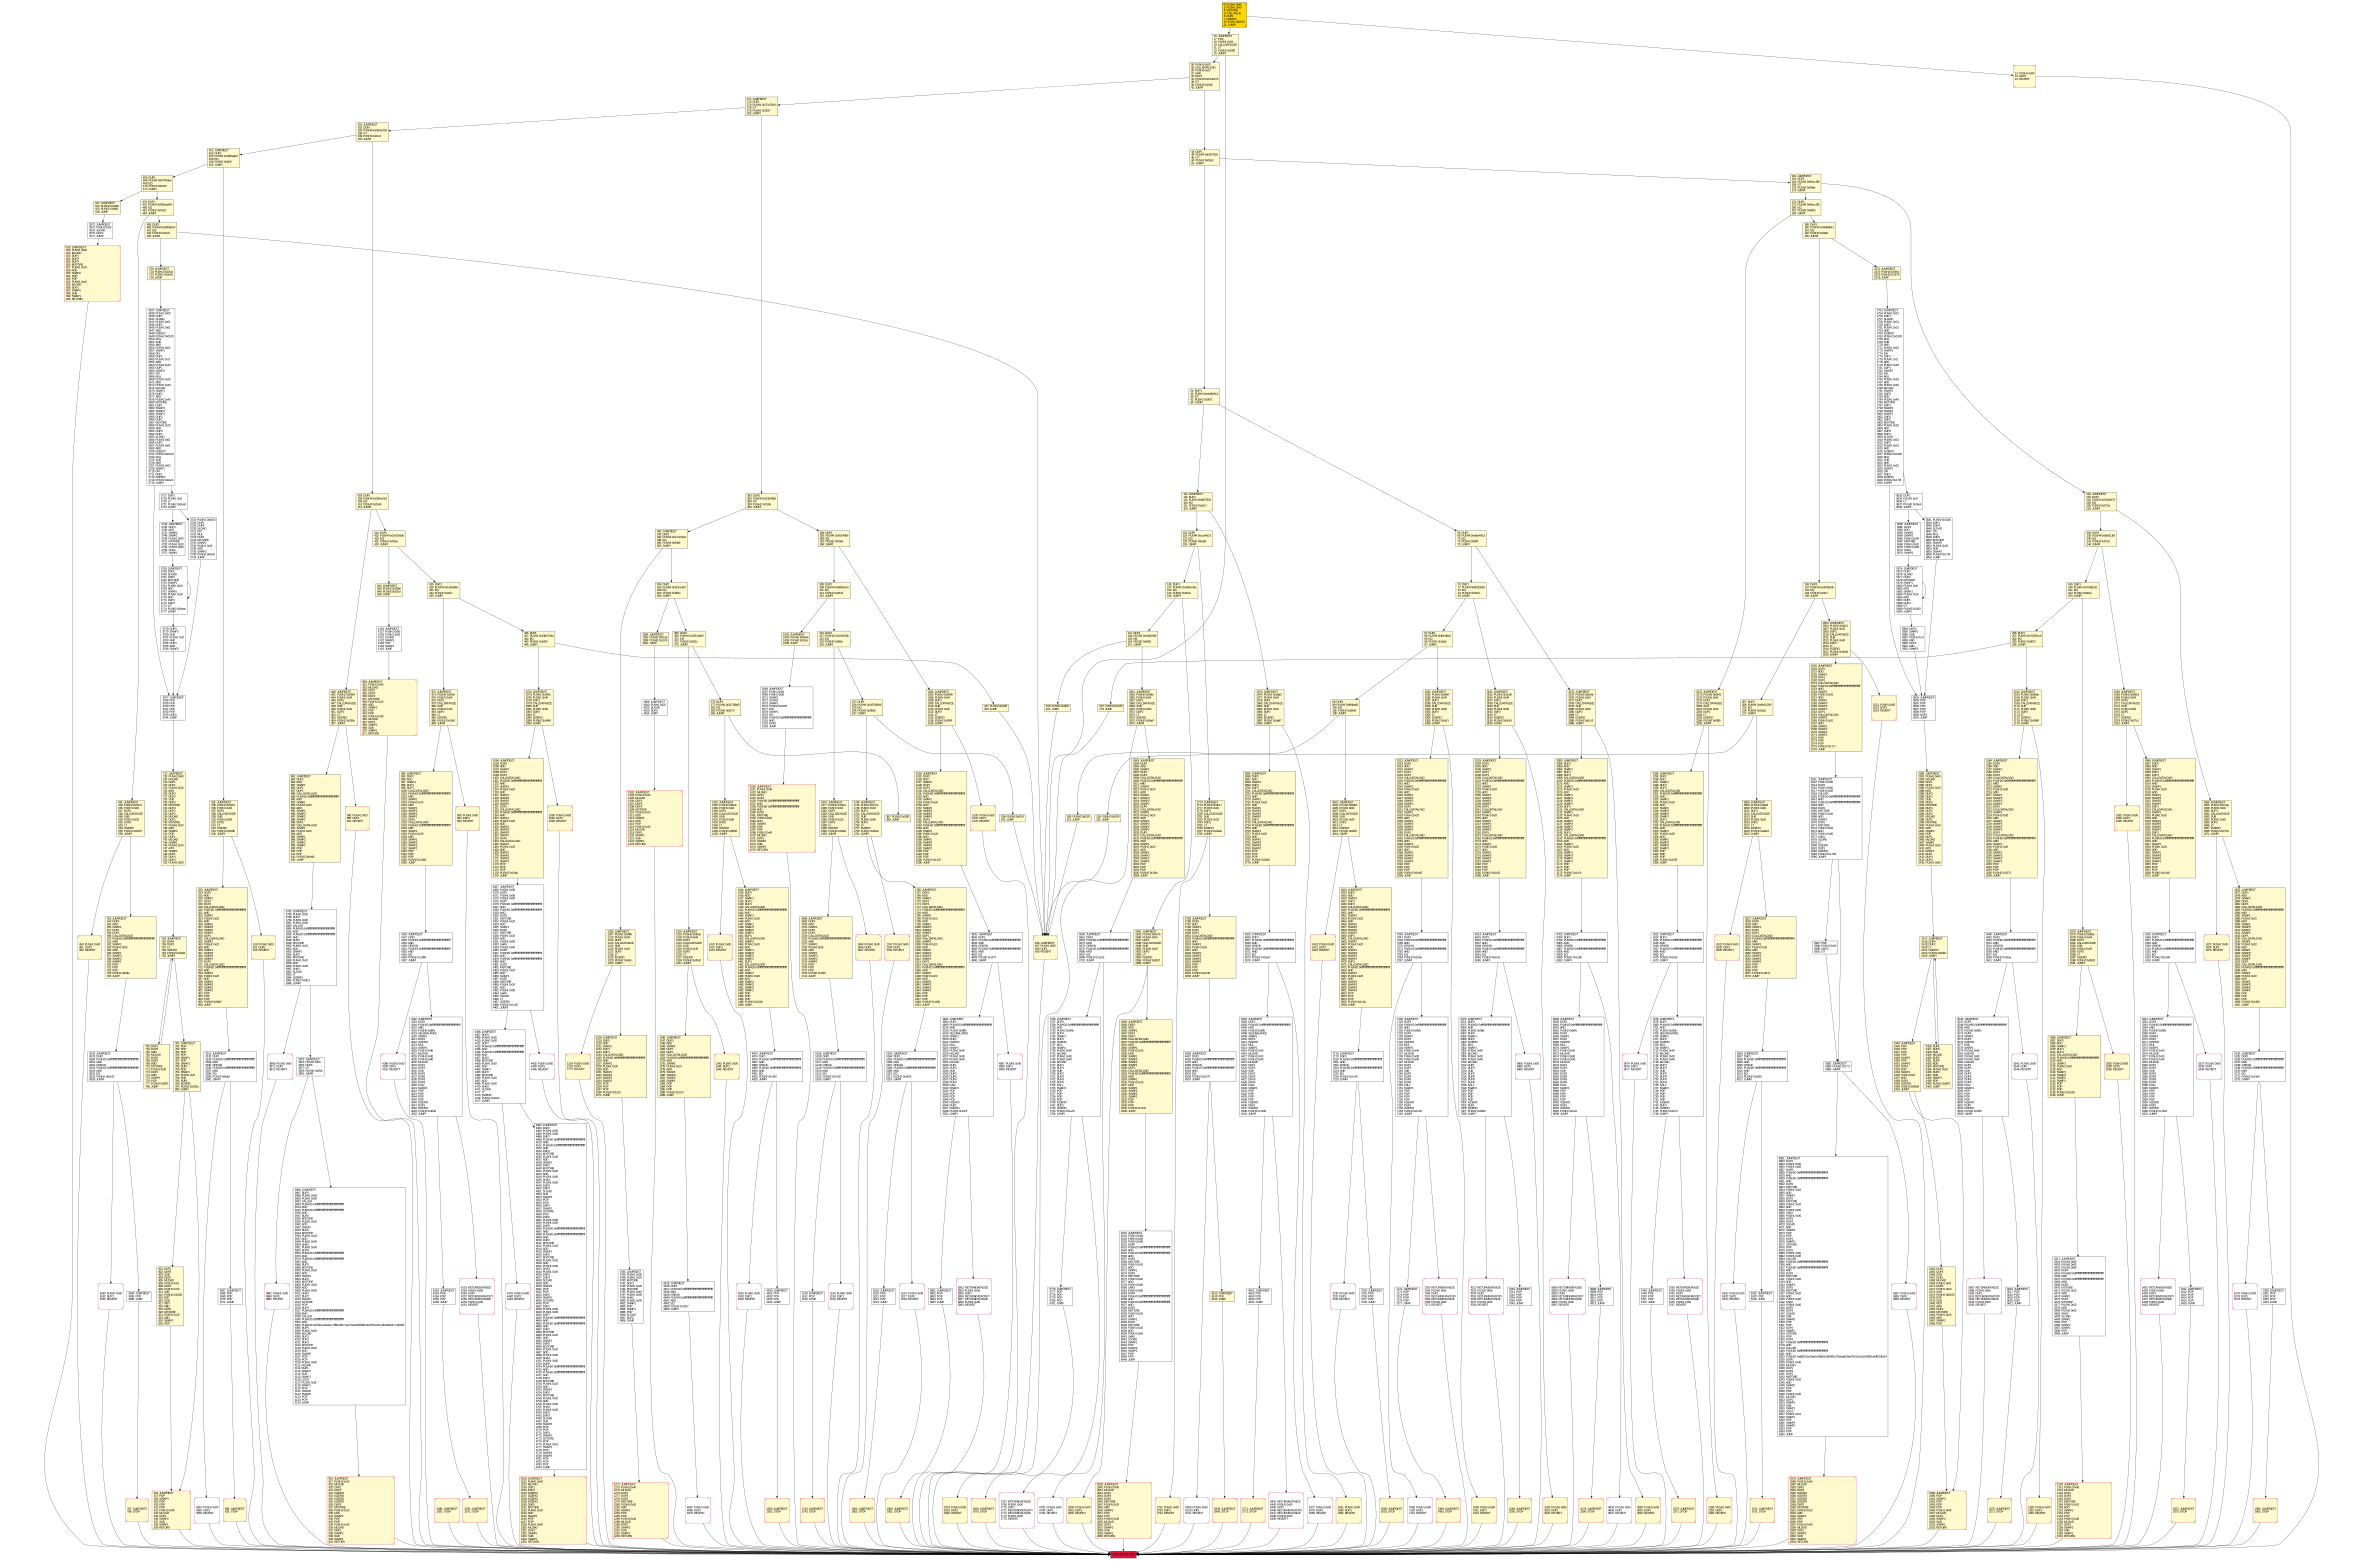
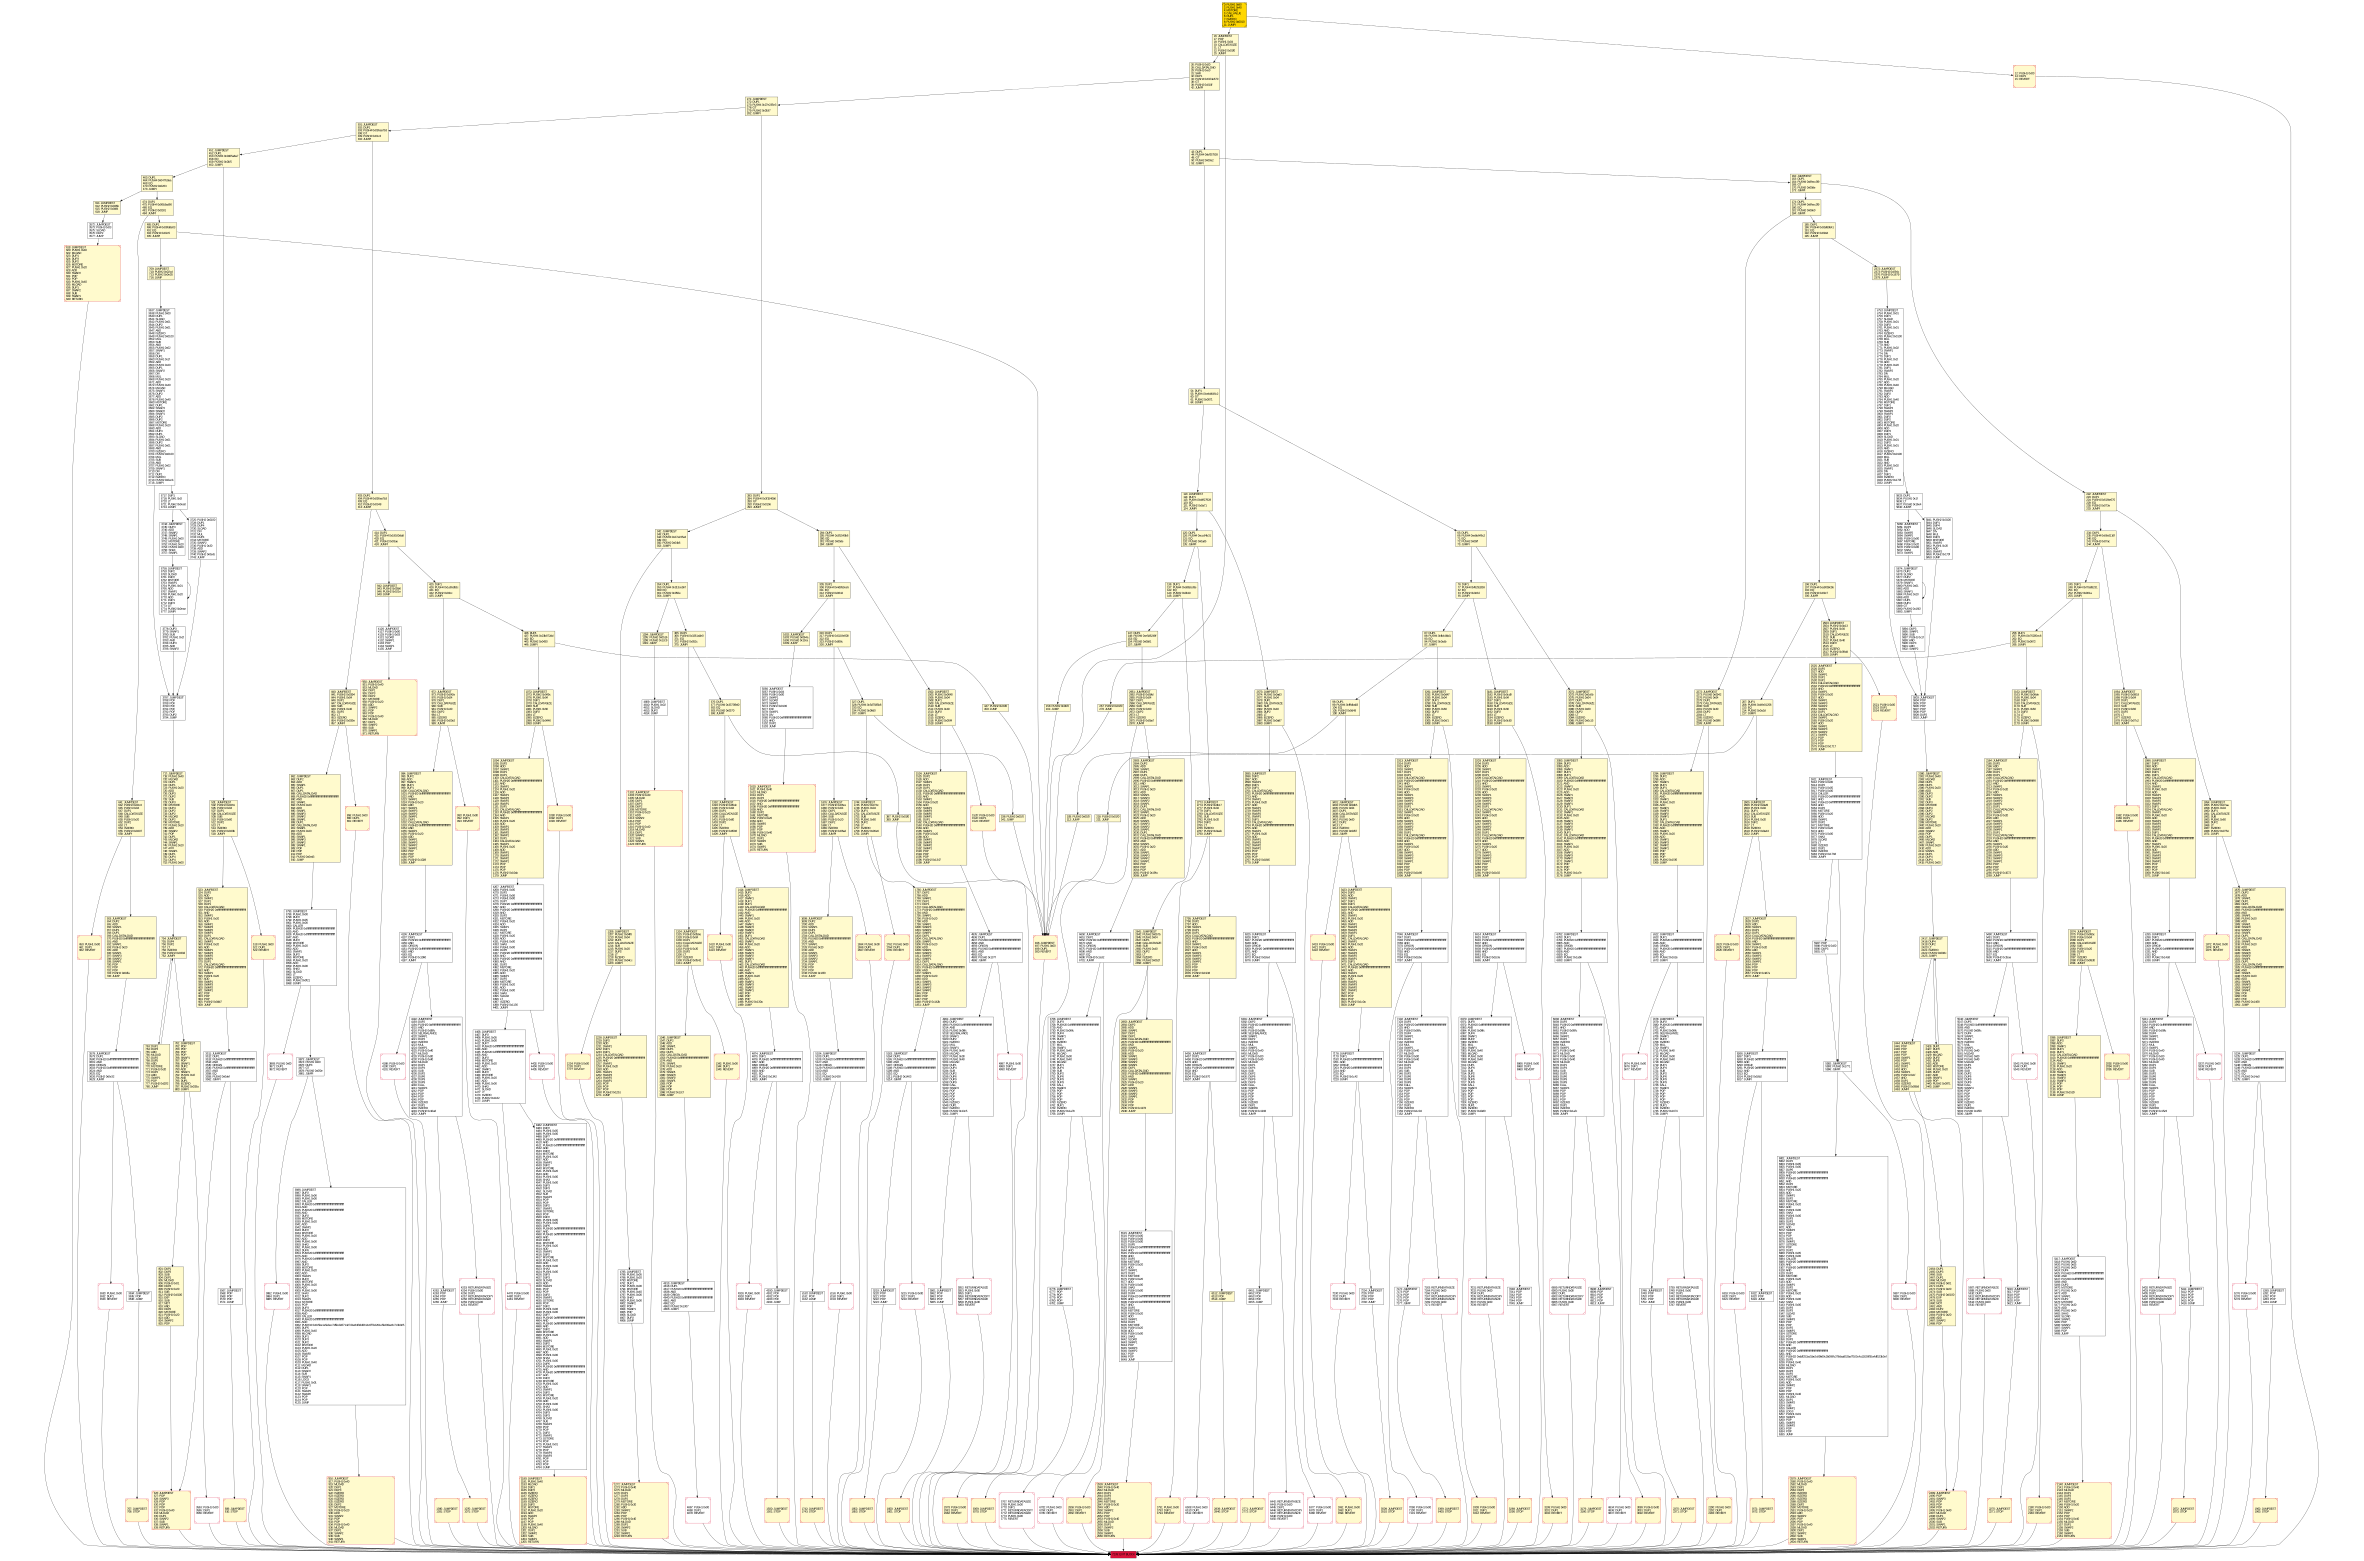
none -> (965, 882)
